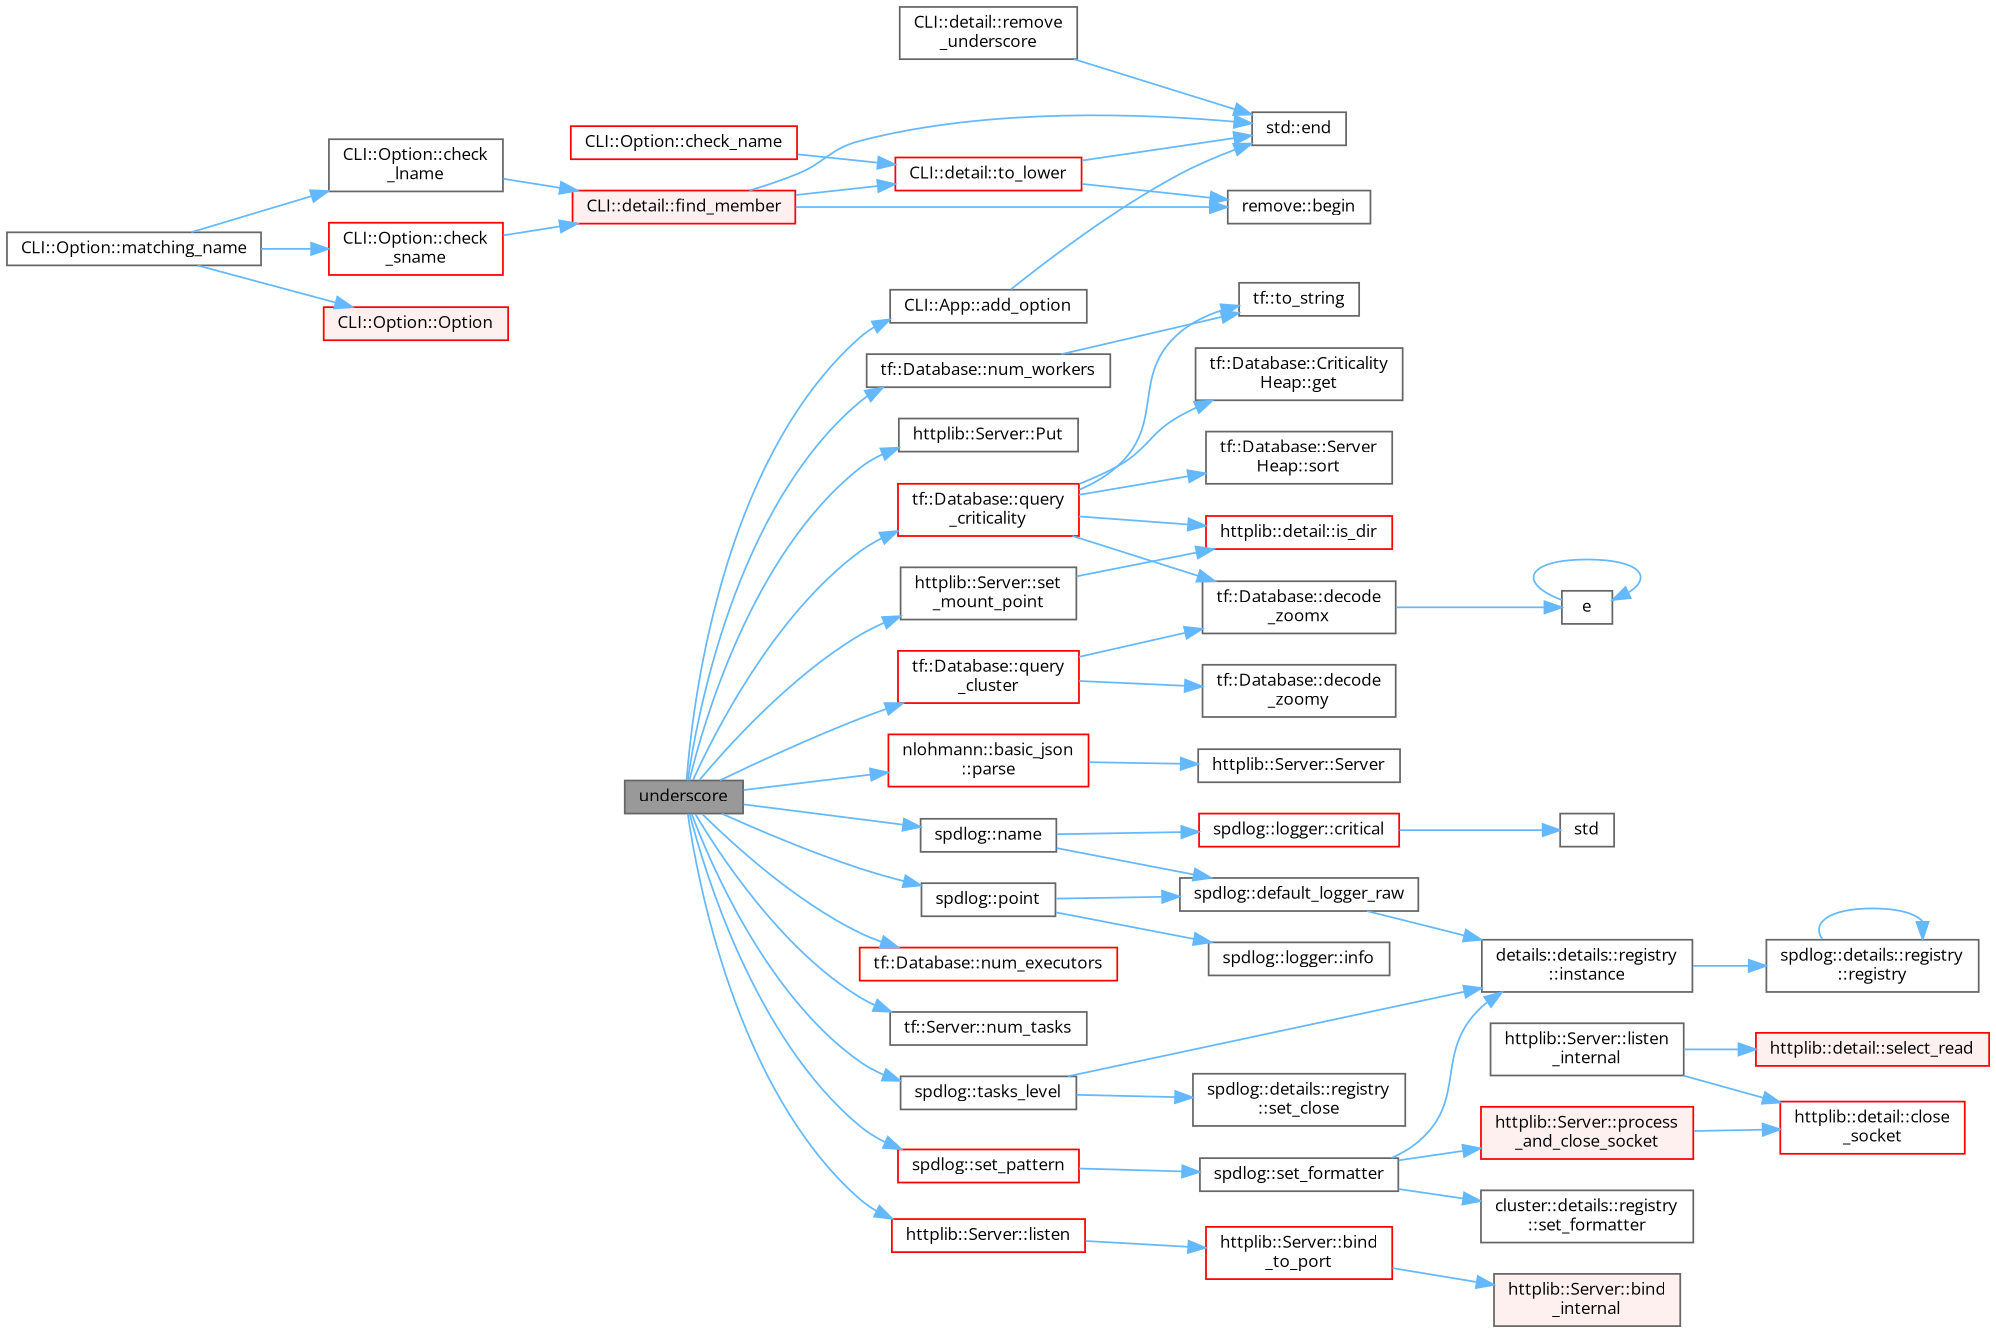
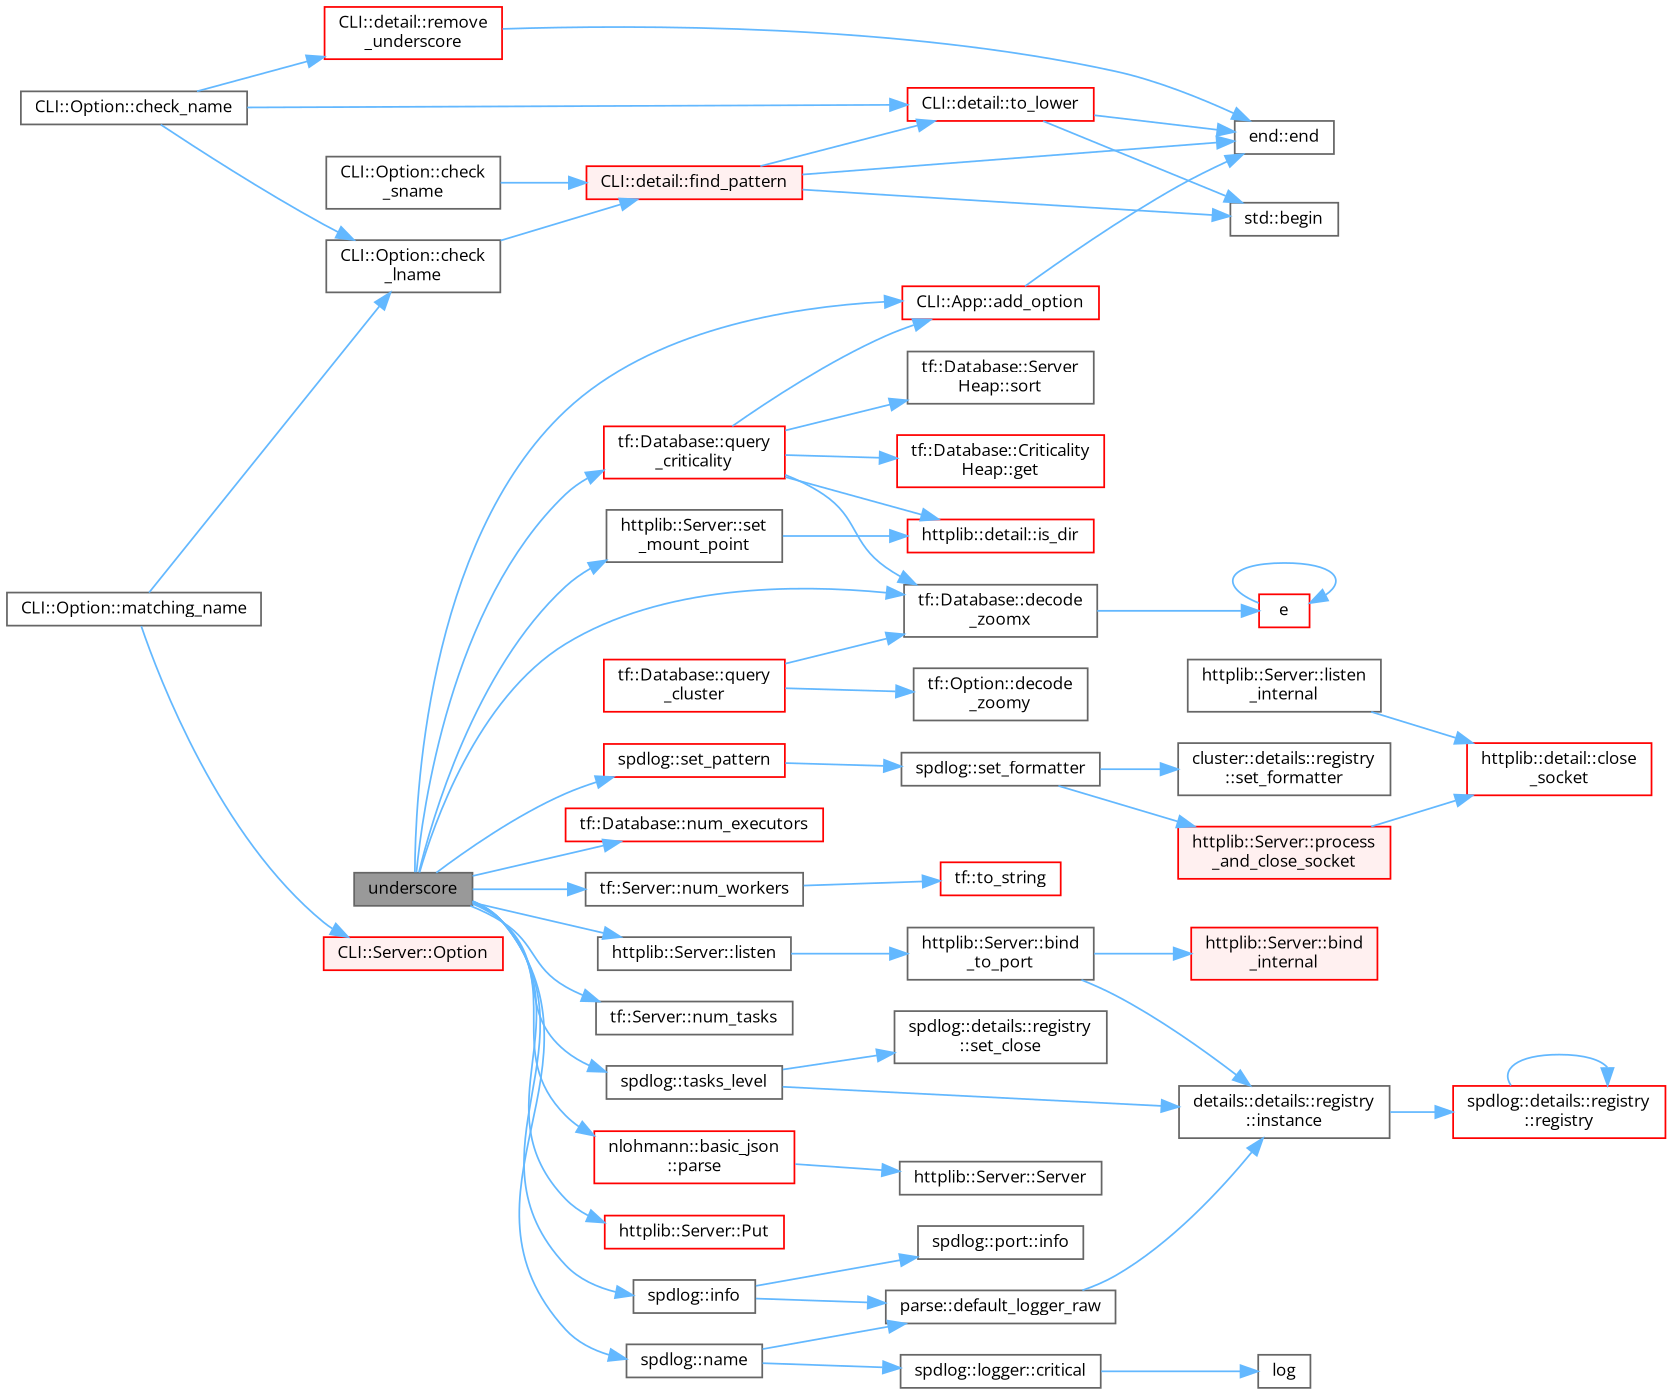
(988, 33) -> (413, 33)
none -> (252, 76)
(1299, 129) -> (1284, 137)
(684, 143) -> (134, 108)
none -> (248, 180)
(684, 207) -> (694, 183)
(1299, 207) -> (1284, 219)
(286, 249) -> none
(416, 249) -> (413, 183)
(1299, 299) -> (1001, 879)
(988, 306) -> (1001, 303)
(416, 324) -> (413, 954)
(988, 371) -> (694, 889)
(1299, 374) -> (1001, 461)
(1148, 398) -> (820, 370)
(988, 435) -> (694, 1232)
(1587, 607) -> (1284, 611)
(1299, 691) -> (1001, 694)
(802, 743) -> (589, 632)
(1299, 830) -> (1001, 1371)
(1587, 830) -> (1284, 1371)
(1299, 895) -> (1001, 1307)
(988, 900) -> (694, 1297)
(1299, 959) -> (1001, 1243)
(1873, 966) -> (1559, 1112)
(1873, 1049) -> none
(1449, 1087) -> (1162, 1022)
(988, 1236) -> (694, 954)
(1299, 1253) -> (1001, 954)
(1587, 1300) -> (1284, 954)
